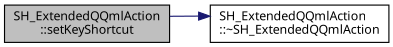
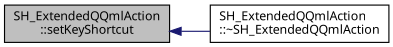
(184, 16) -> (196, 31)
